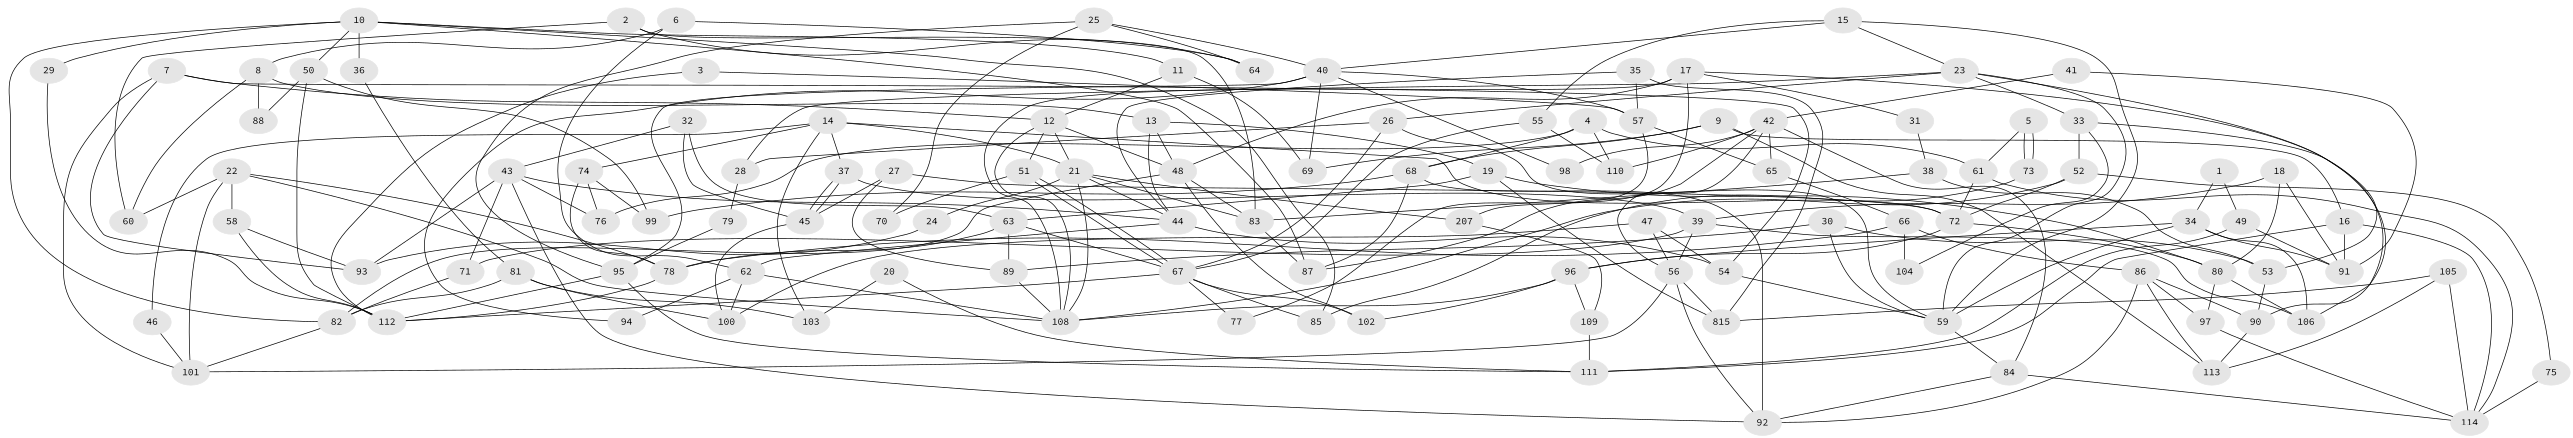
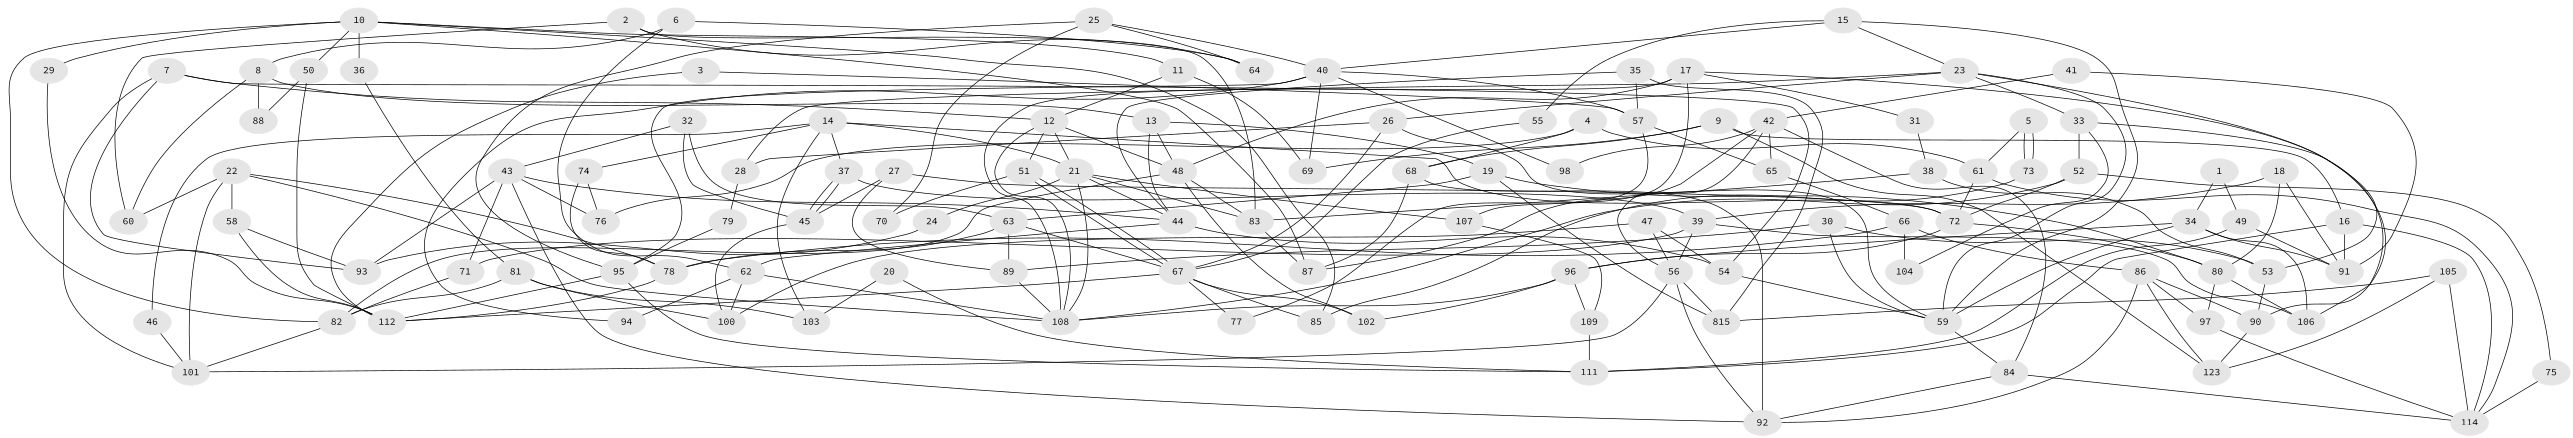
(1615, 171) -> none
(651, 222) -> none
(1464, 222) -> (1464, 222)
(2212, 373) -> (2212, 373)
